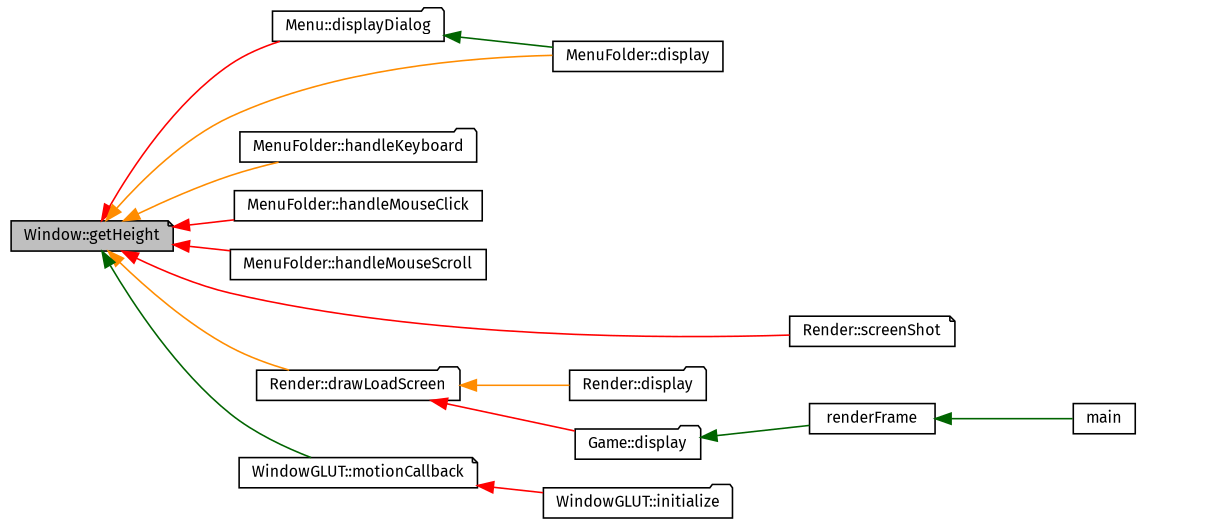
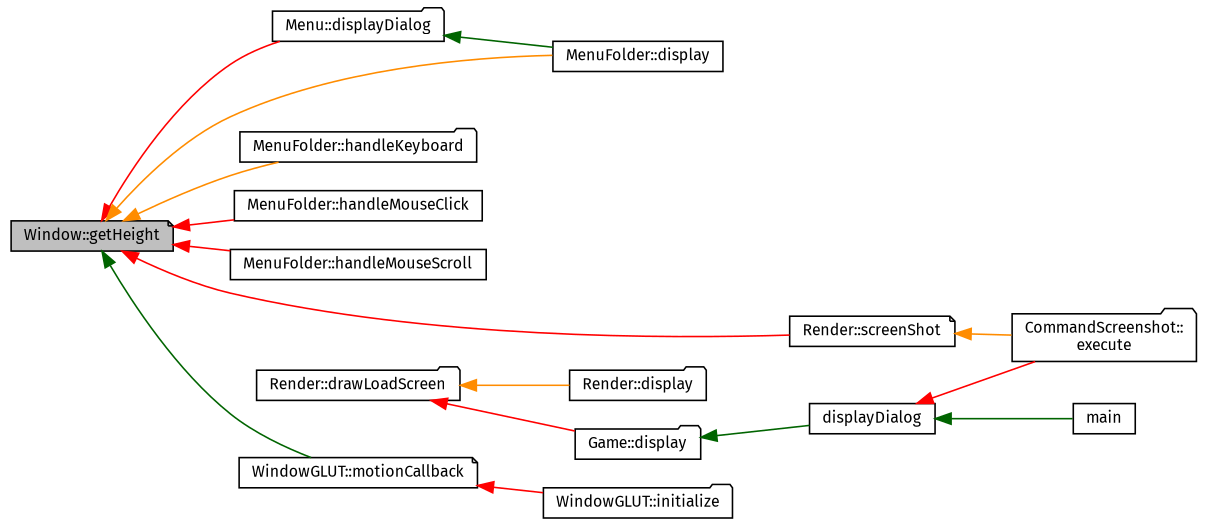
(198, 327) -> none
none -> (1104, 338)
(872, 419) -> (872, 419)
